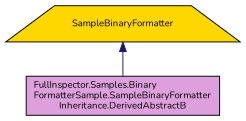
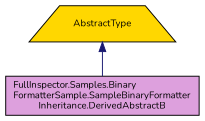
(123, 24) -> (102, 24)
